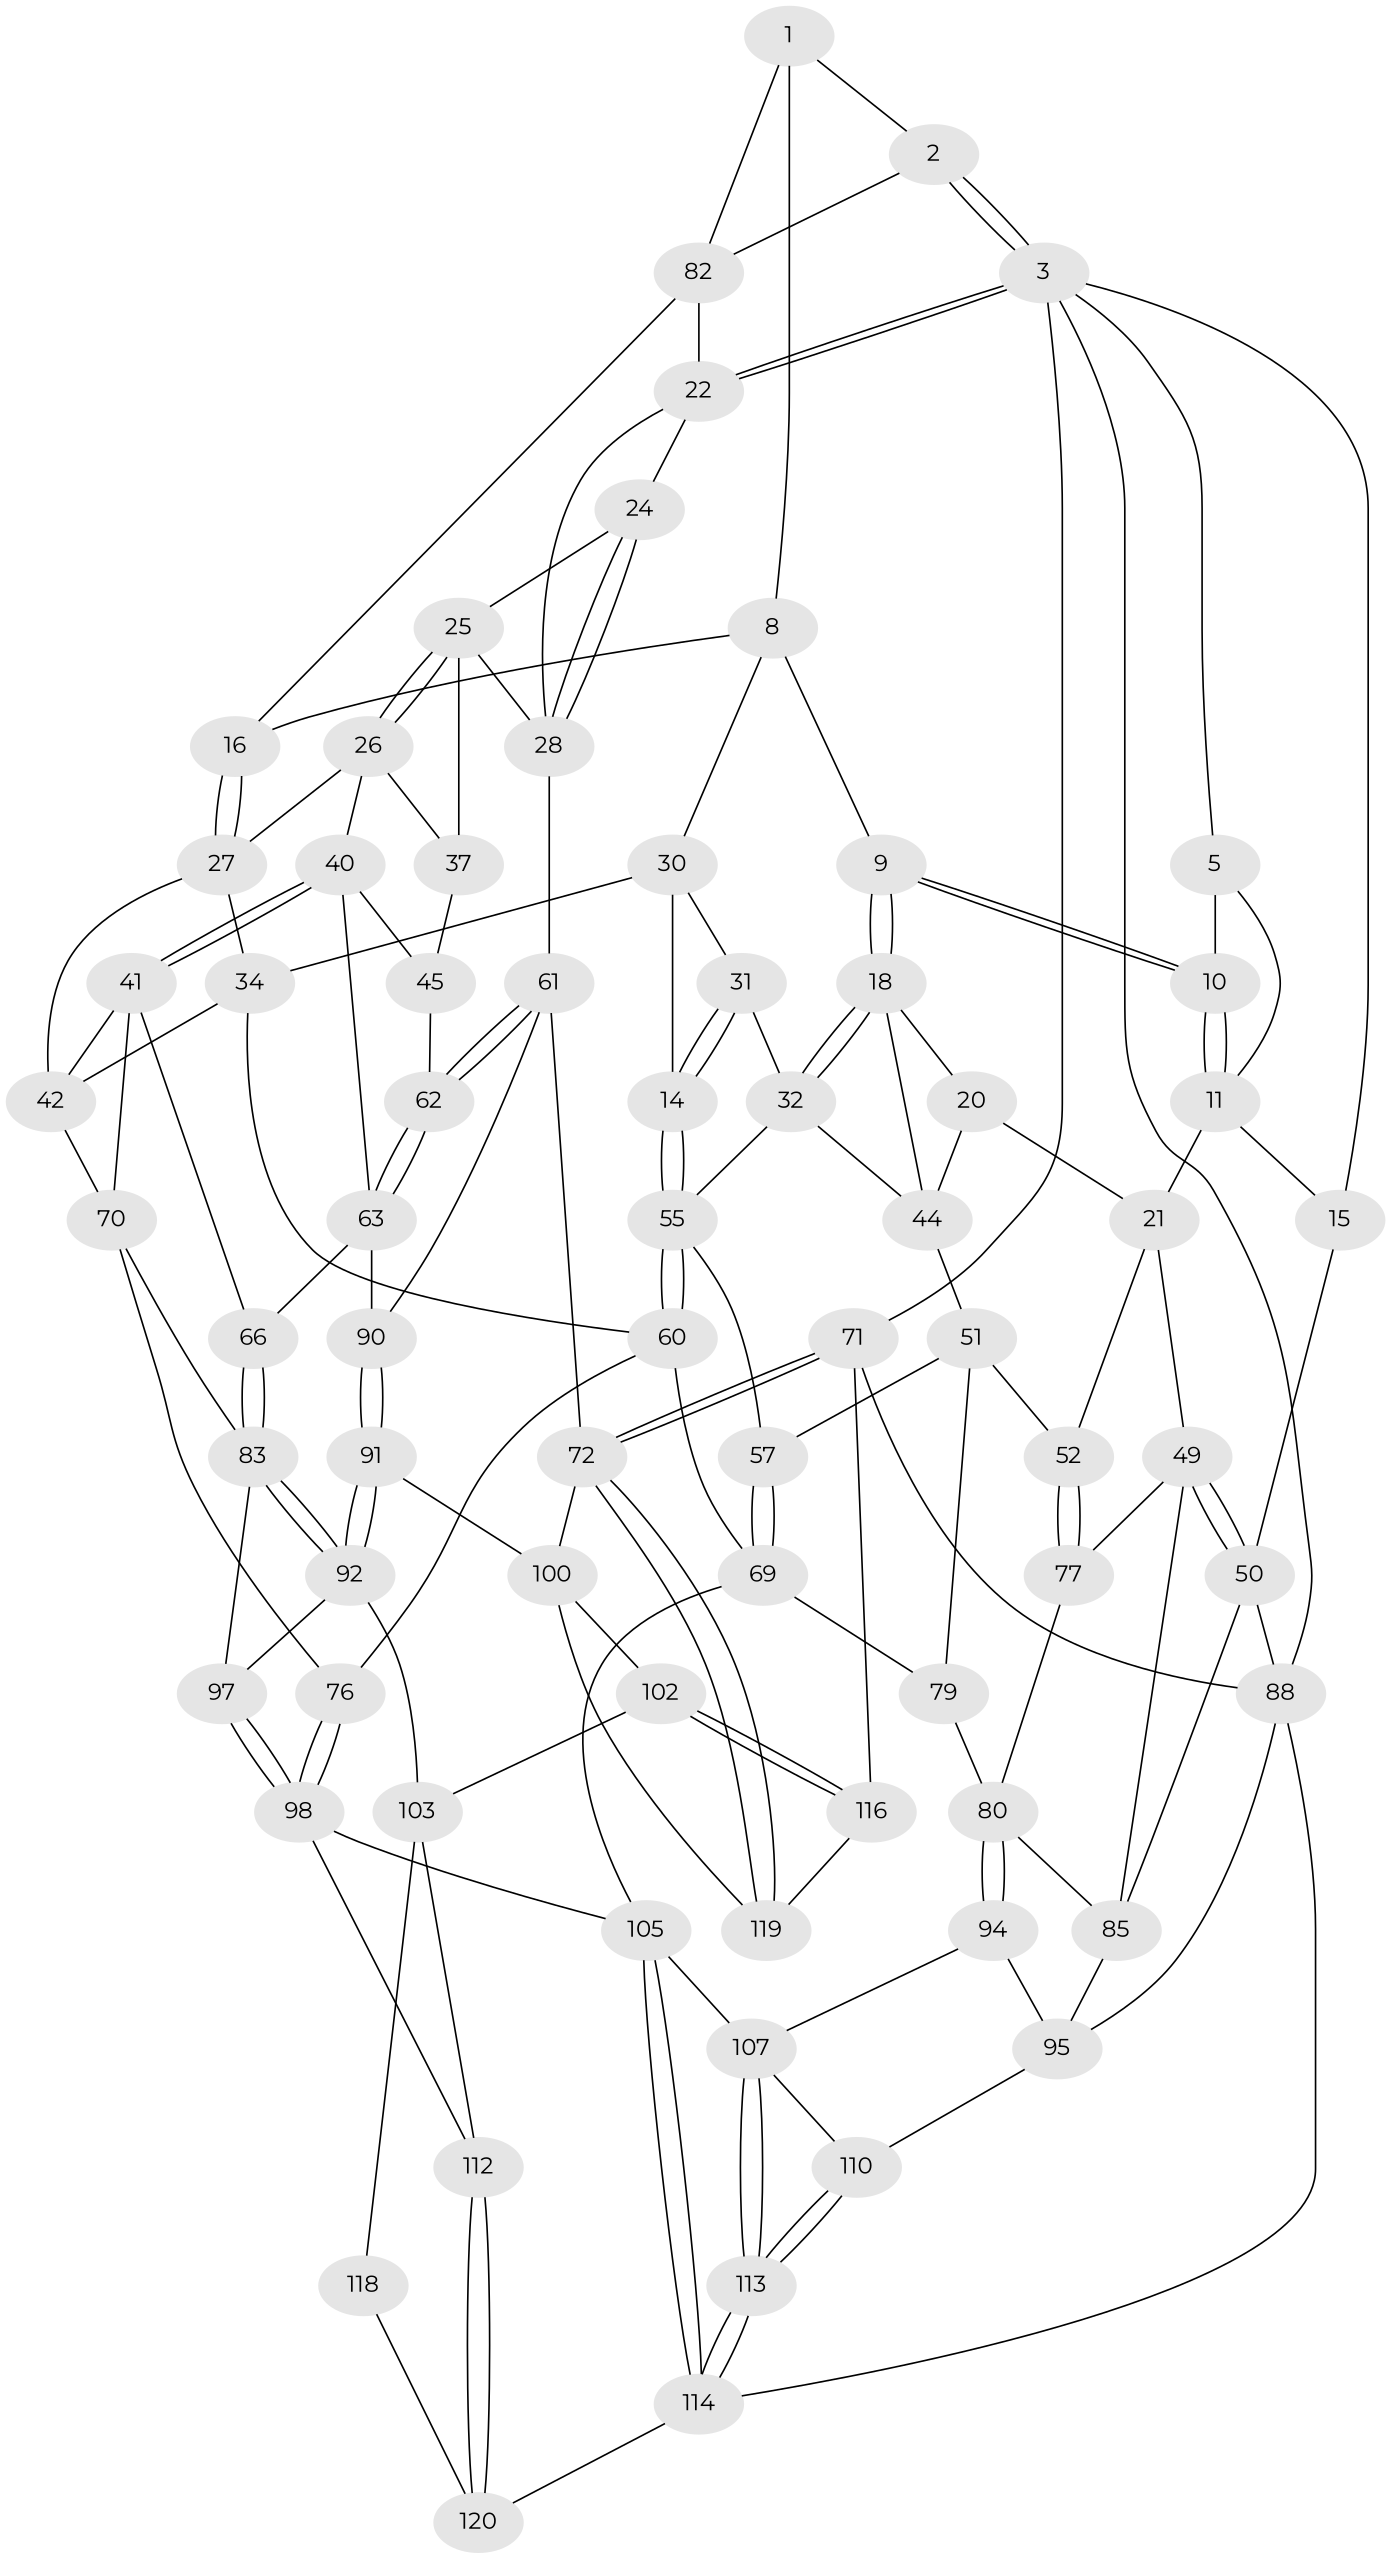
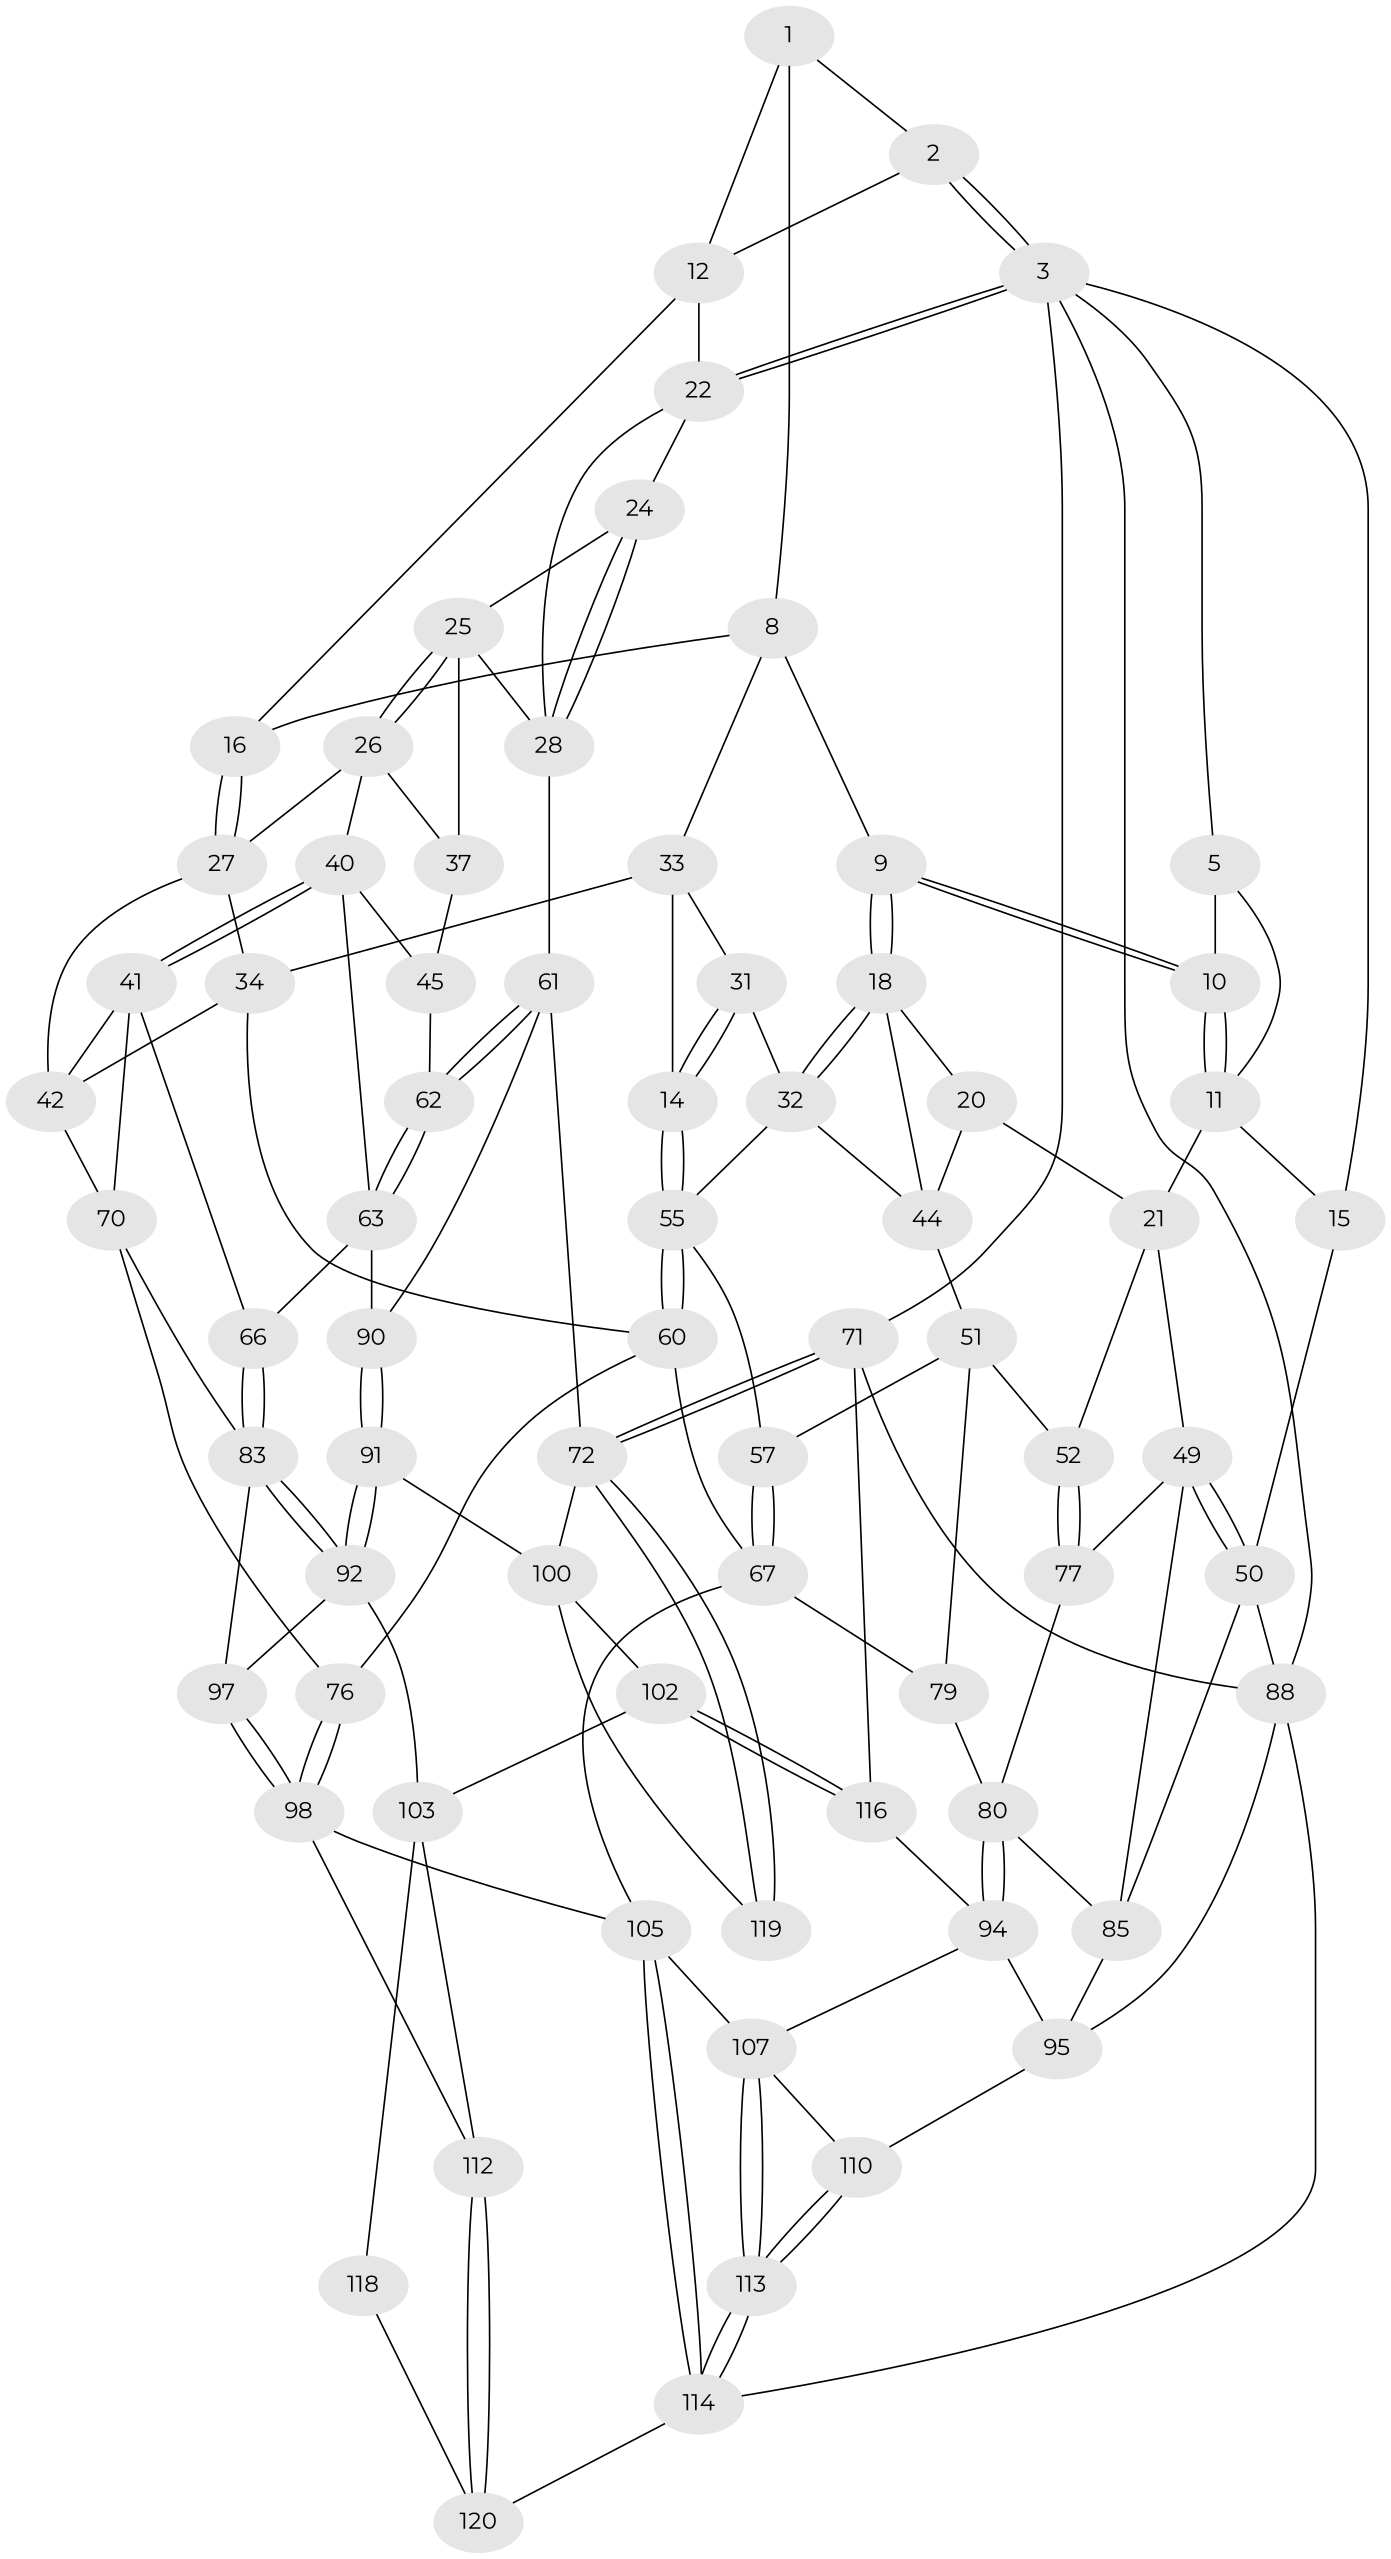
(699, 273) -> (699, 273)
(673, 865) -> (673, 865)
(763, 1575) -> (763, 1575)
(819, 1871) -> (932, 1871)
